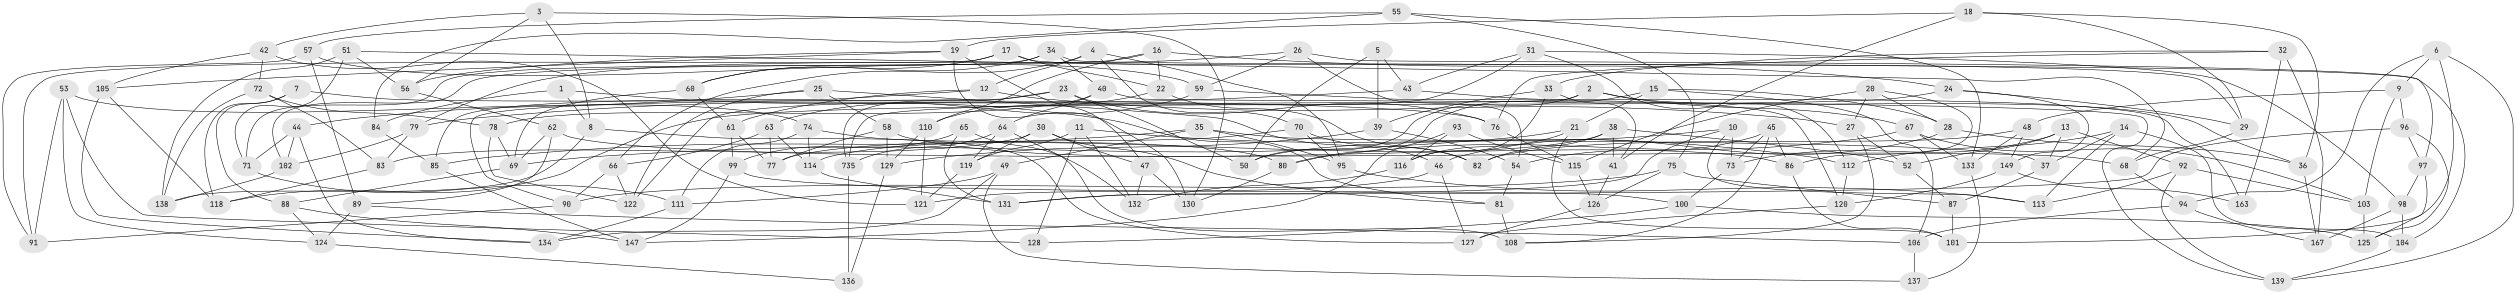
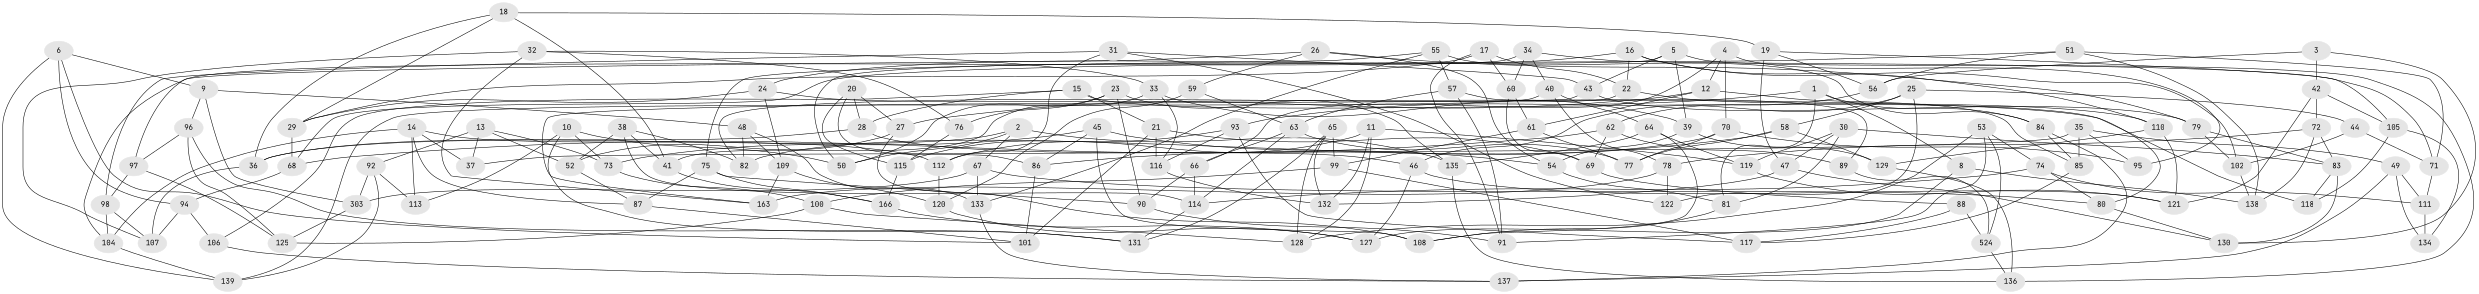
(565, 50) -> none
(732, 71) -> (1404, 97)
none -> (2356, 77)
(297, 89) -> none
none -> (1524, 104)
(1119, 129) -> (2301, 231)
(504, 147) -> (1217, 192)
(849, 166) -> (1452, 166)
(2007, 166) -> (783, 166)
none -> (1304, 182)
(622, 186) -> (1195, 186)
(1689, 190) -> none
(1991, 190) -> (505, 196)
(1594, 205) -> (886, 205)
(2364, 205) -> (357, 205)
(1021, 226) -> none
(390, 231) -> none
(321, 243) -> (1986, 243)
(632, 243) -> (1746, 243)
(2317, 243) -> (152, 243)
none -> (1886, 266)
